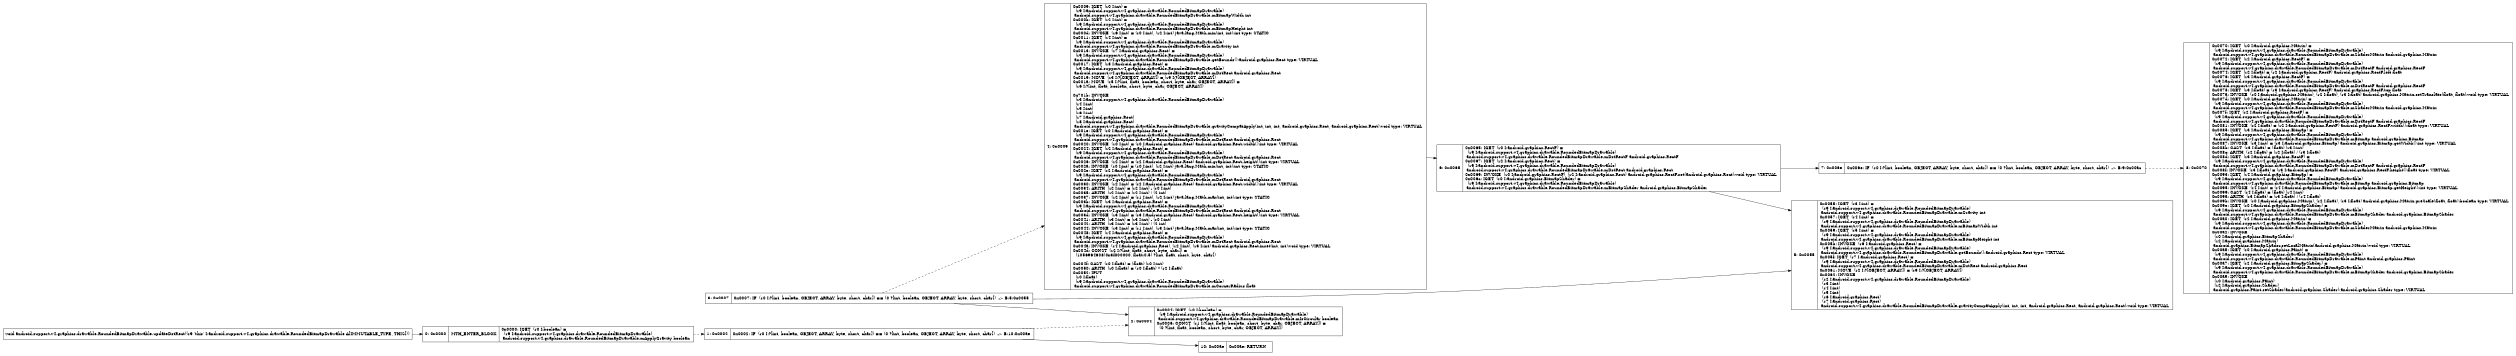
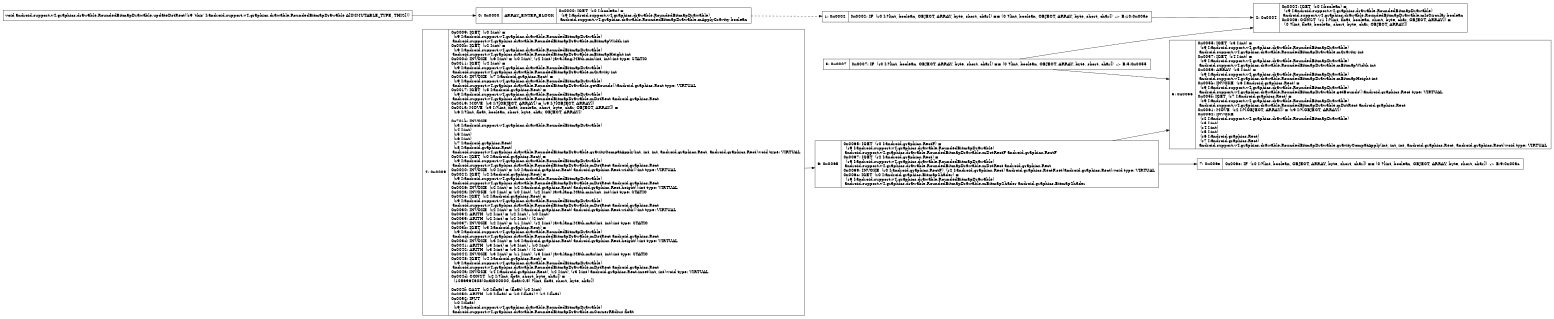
(2348, 168) -> none
(1848, 231) -> (1228, 70)
(962, 260) -> none
(1074, 327) -> (1201, 17)
(474, 334) -> (529, 15)
(1235, 347) -> none
